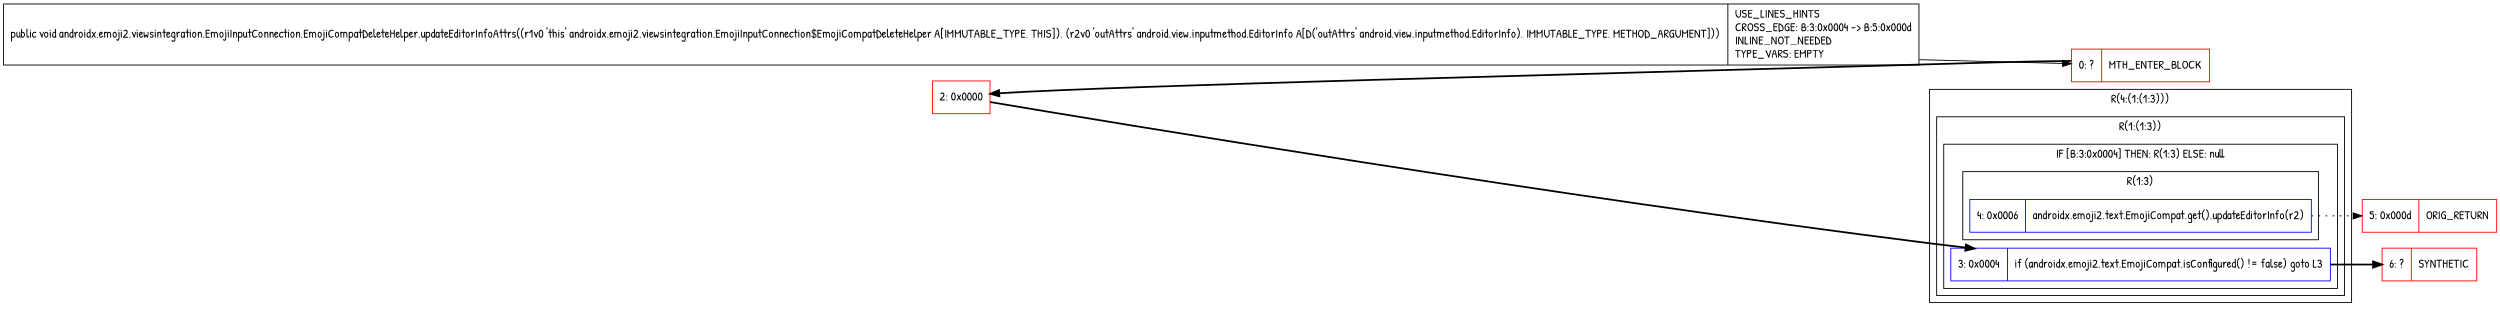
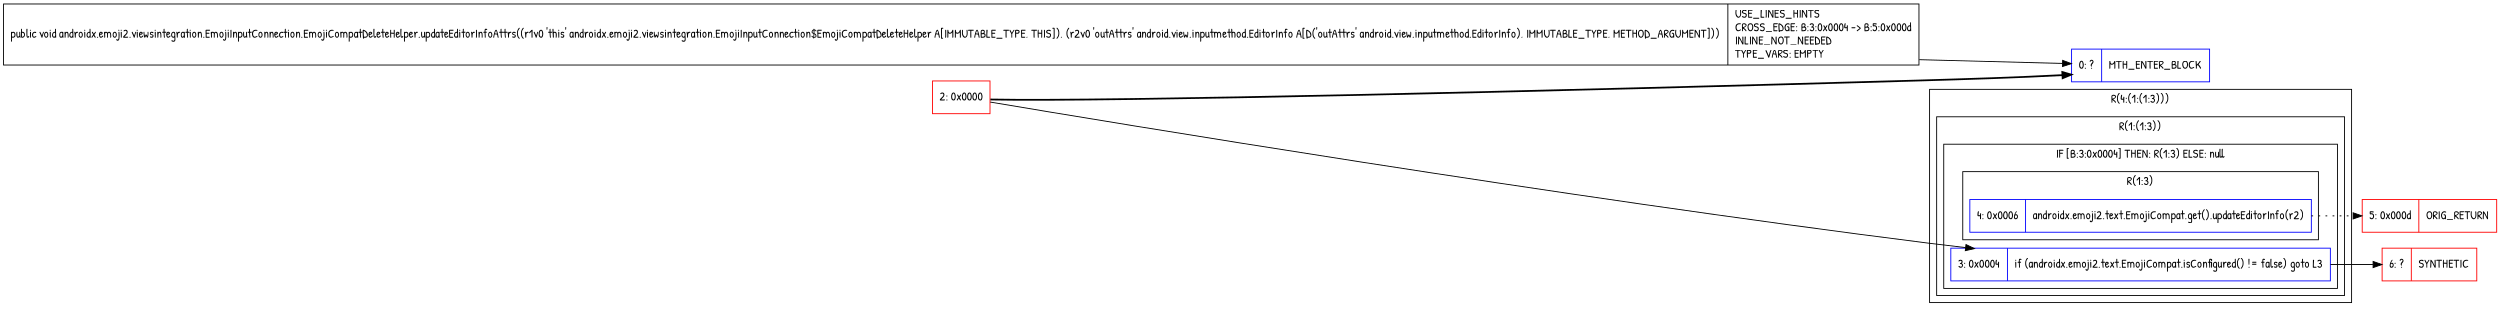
(2141, 65) -> (2141, 65)
(1535, 75) -> (1526, 91)
(1477, 180) -> (1477, 180)
(2357, 265) -> (2357, 265)
